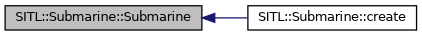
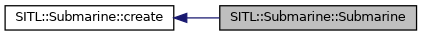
(231, 18) -> (203, 18)
